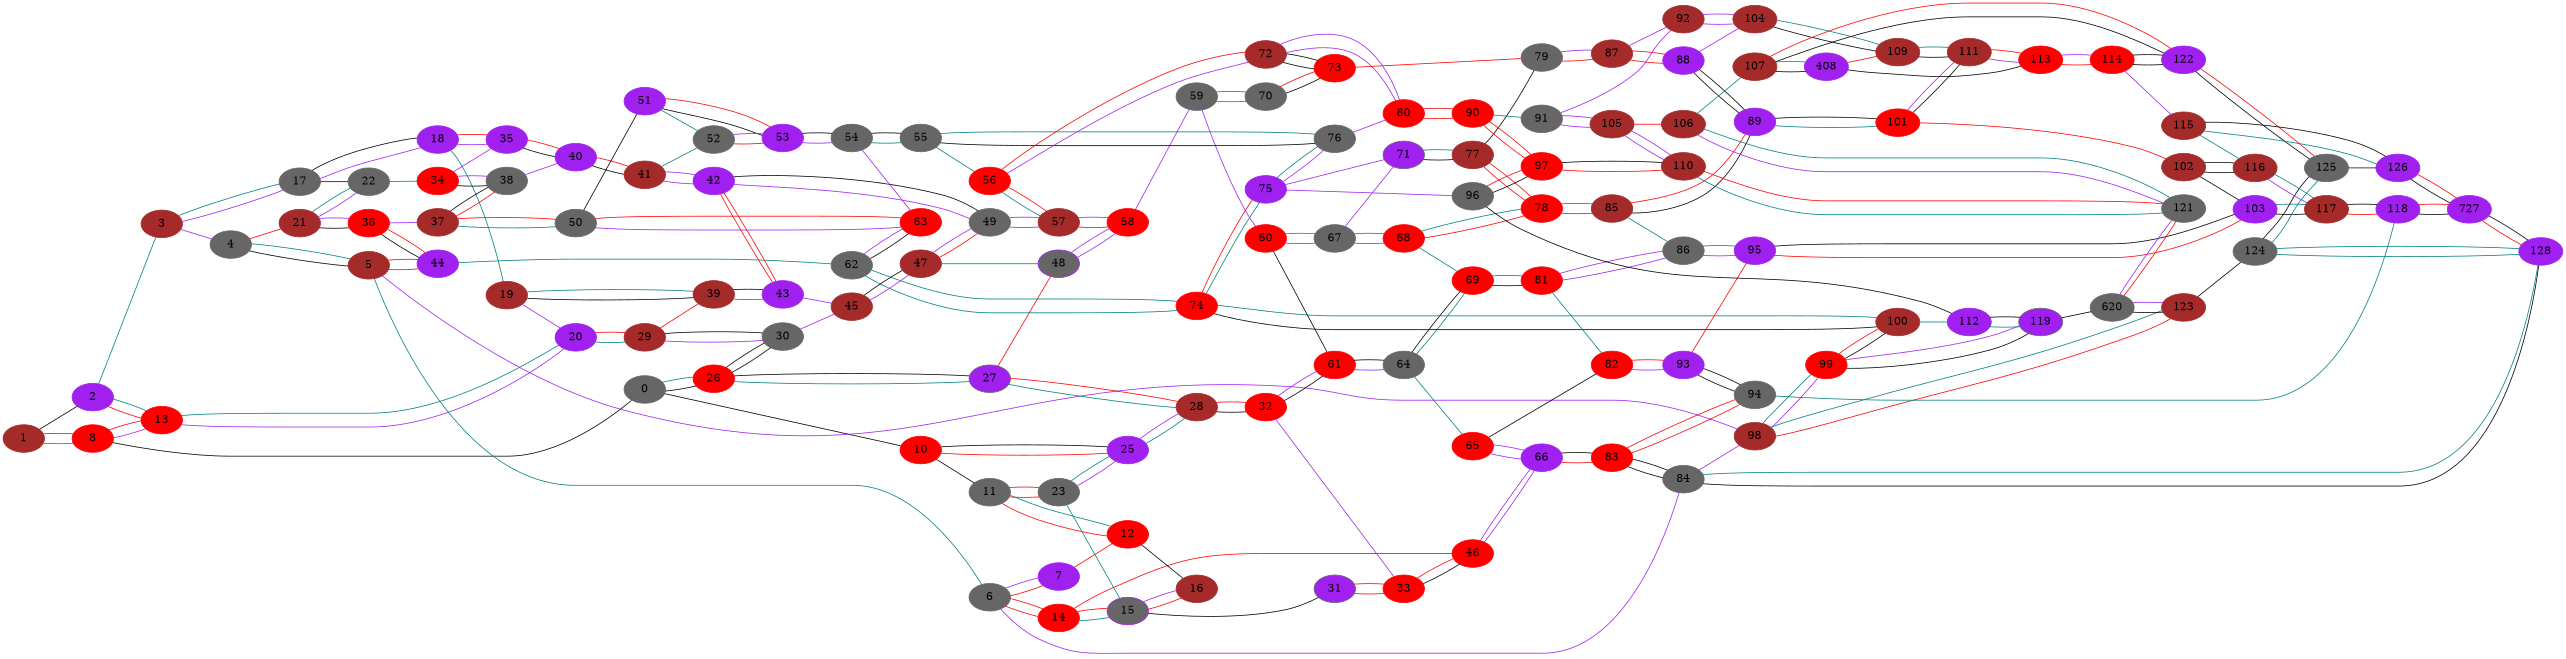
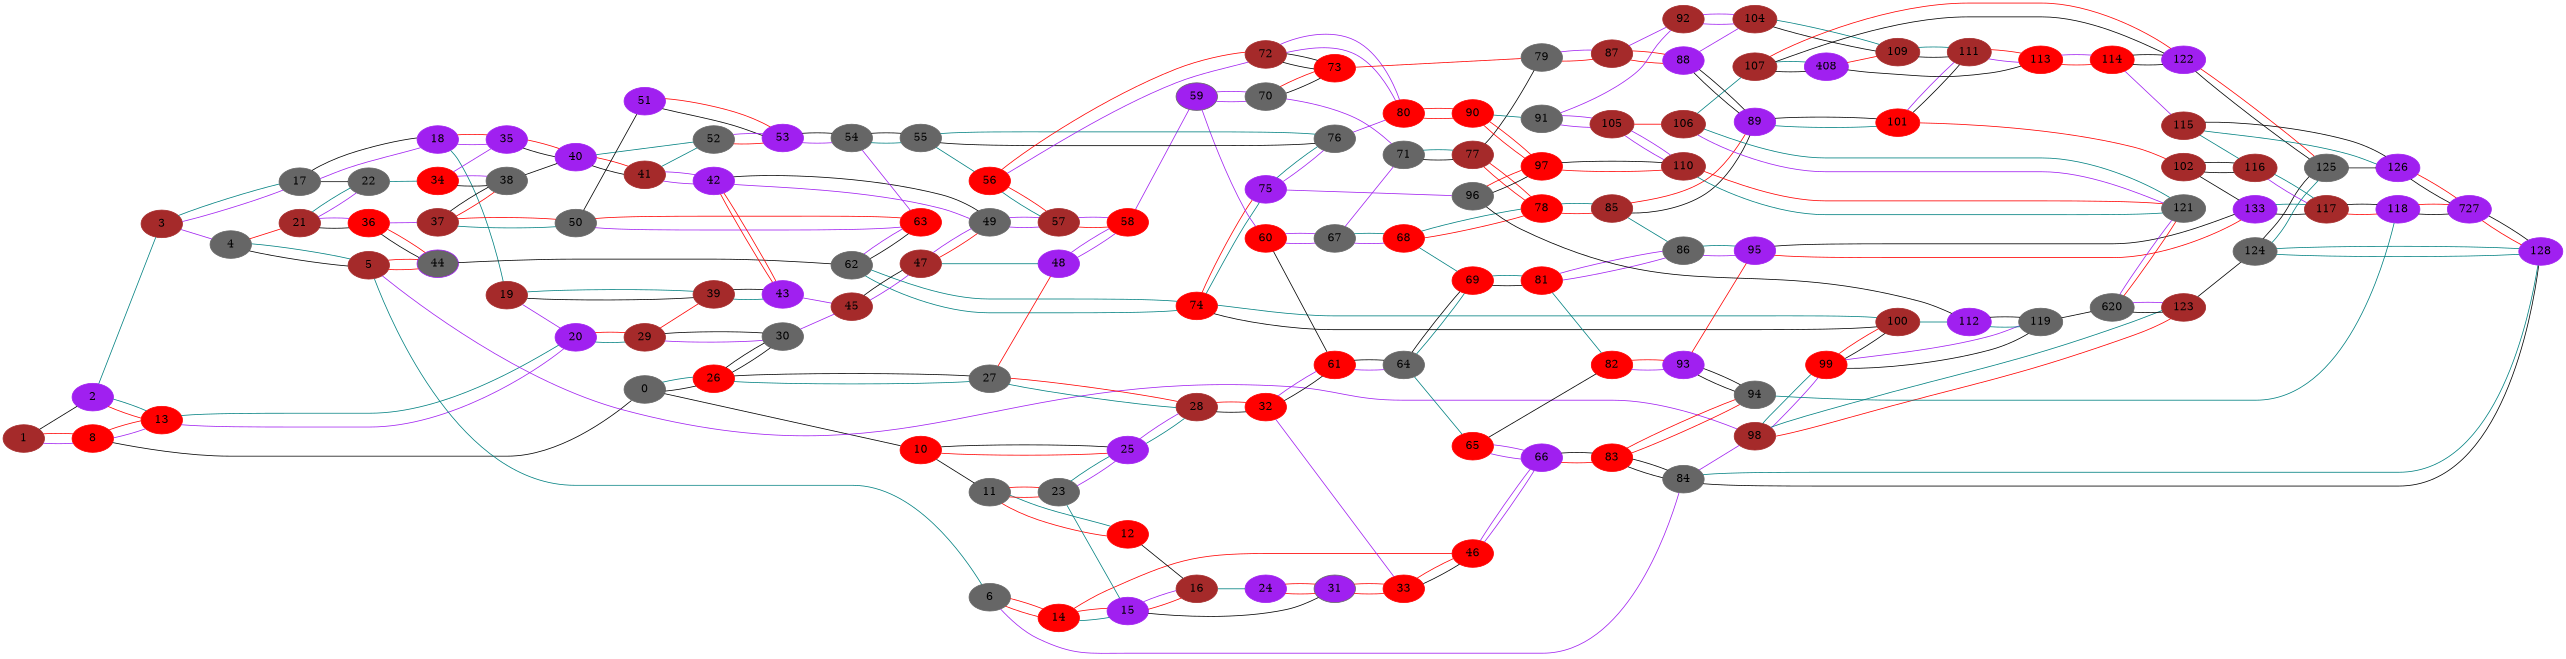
(1197, 97) -> (1197, 97)
(679, 120) -> (645, 148)
(1404, 155) -> (1404, 155)
(541, 169) -> (541, 169)
(1335, 172) -> (1343, 113)
(2255, 209) -> (2255, 209)
(645, 259) -> (645, 259)
(438, 264) -> (438, 264)
(1059, 264) -> (1059, 264)
(2041, 322) -> (2041, 322)
(990, 379) -> (990, 379)
(1059, 577) -> none
none -> (1266, 589)
(1128, 611) -> (1128, 611)
